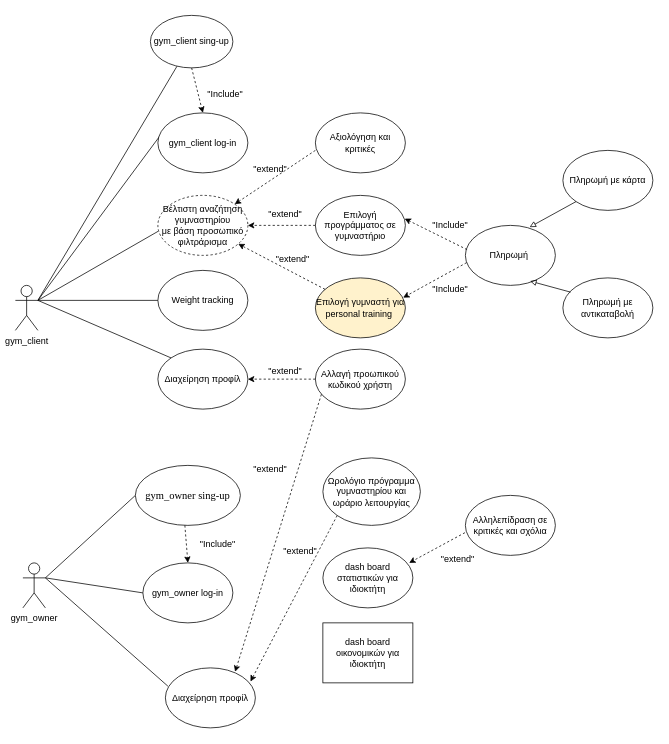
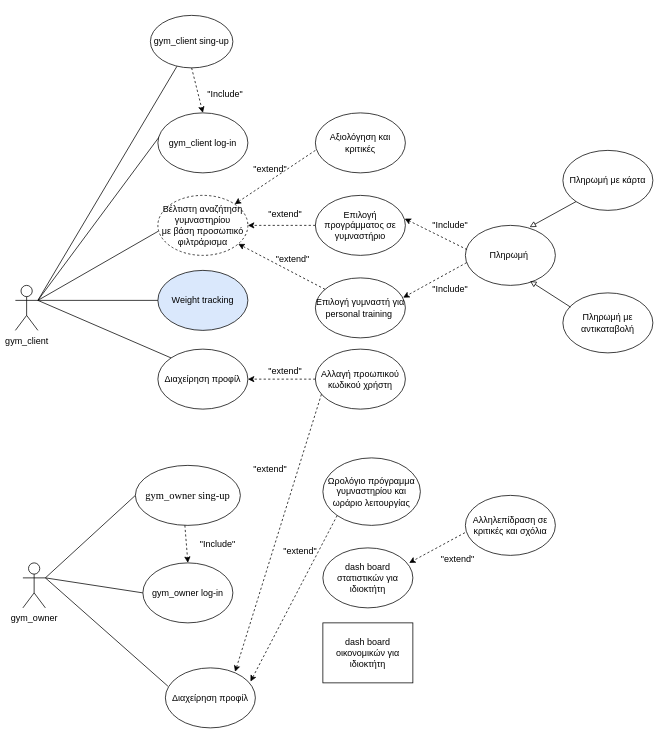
(203, 300) -> (203, 300)
(360, 308) -> (360, 308)
(608, 308) -> (608, 323)
